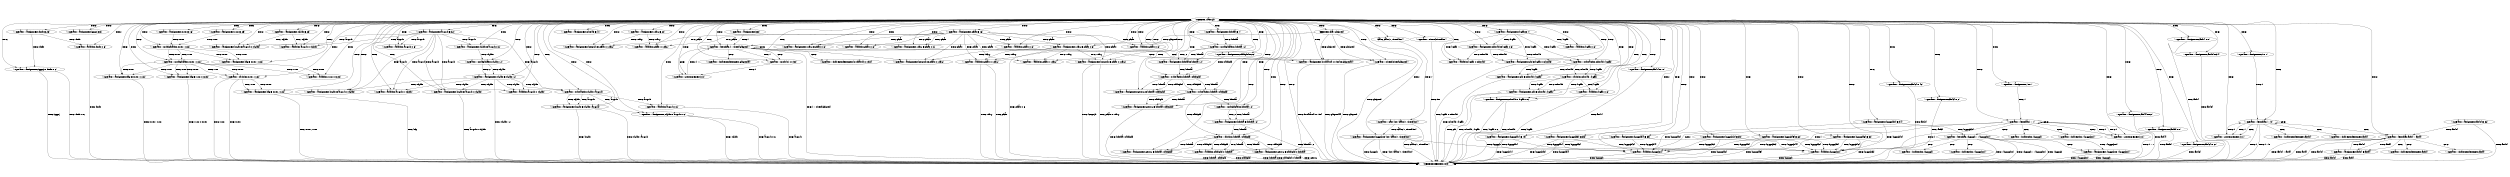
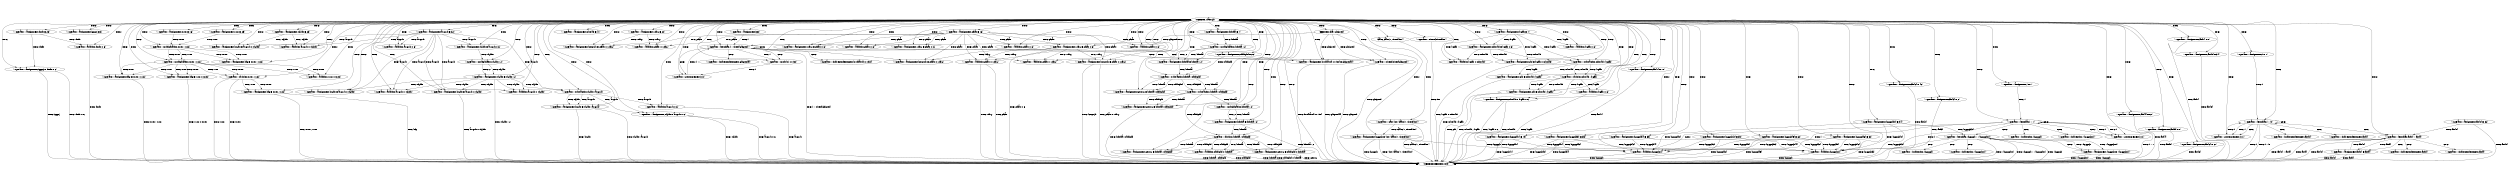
(1429, 77) -> (1429, 77)
none -> (2063, 141)
none -> (1695, 162)
